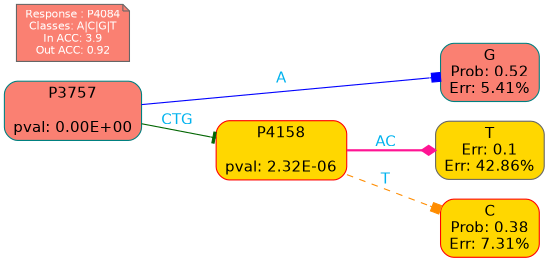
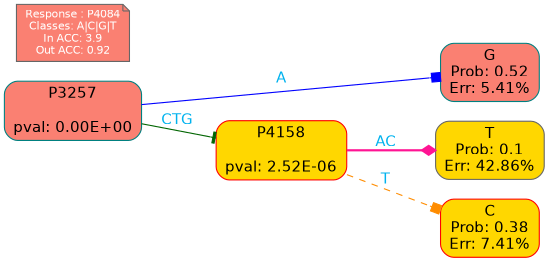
(73, 111) -> (73, 111)
(281, 150) -> (281, 150)
(490, 150) -> (490, 150)
(490, 228) -> (490, 228)
